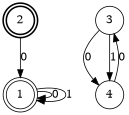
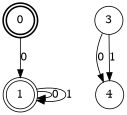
(20, 20) -> (20, 20)
(119, 62) -> none
